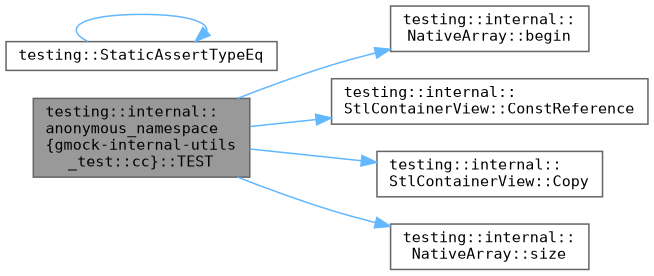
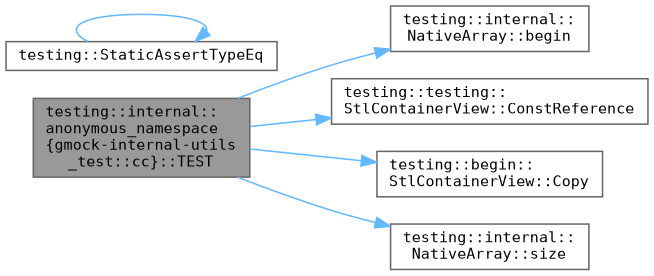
(490, 101) -> (490, 101)
(490, 174) -> (490, 174)
